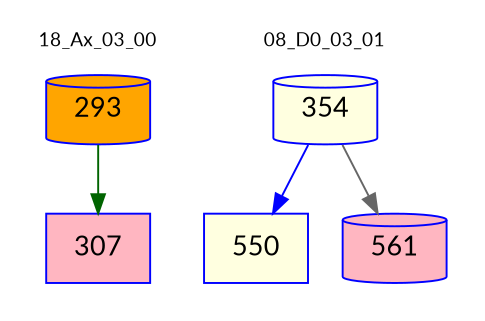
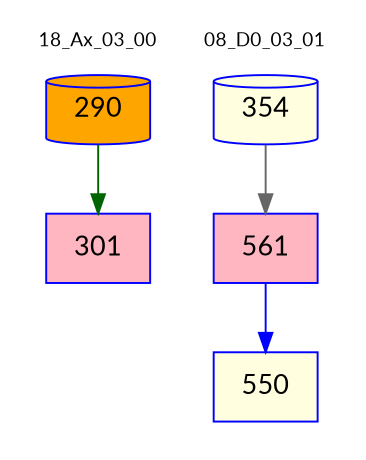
(98, 110) -> (98, 110)
(295, 170) -> (266, 308)
(98, 248) -> (98, 248)
(395, 248) -> (266, 248)
